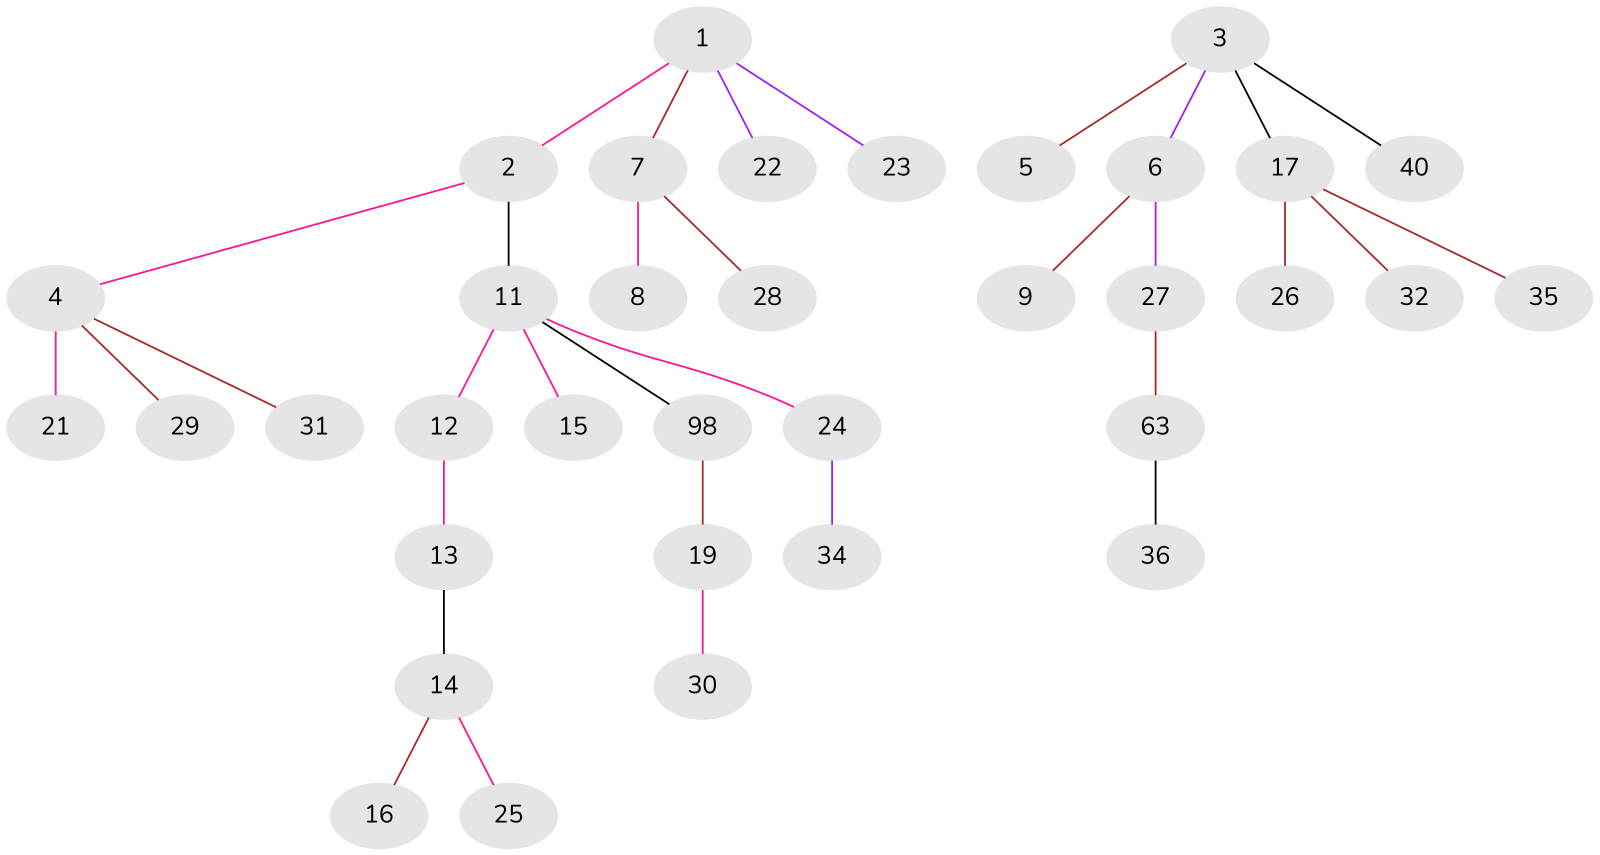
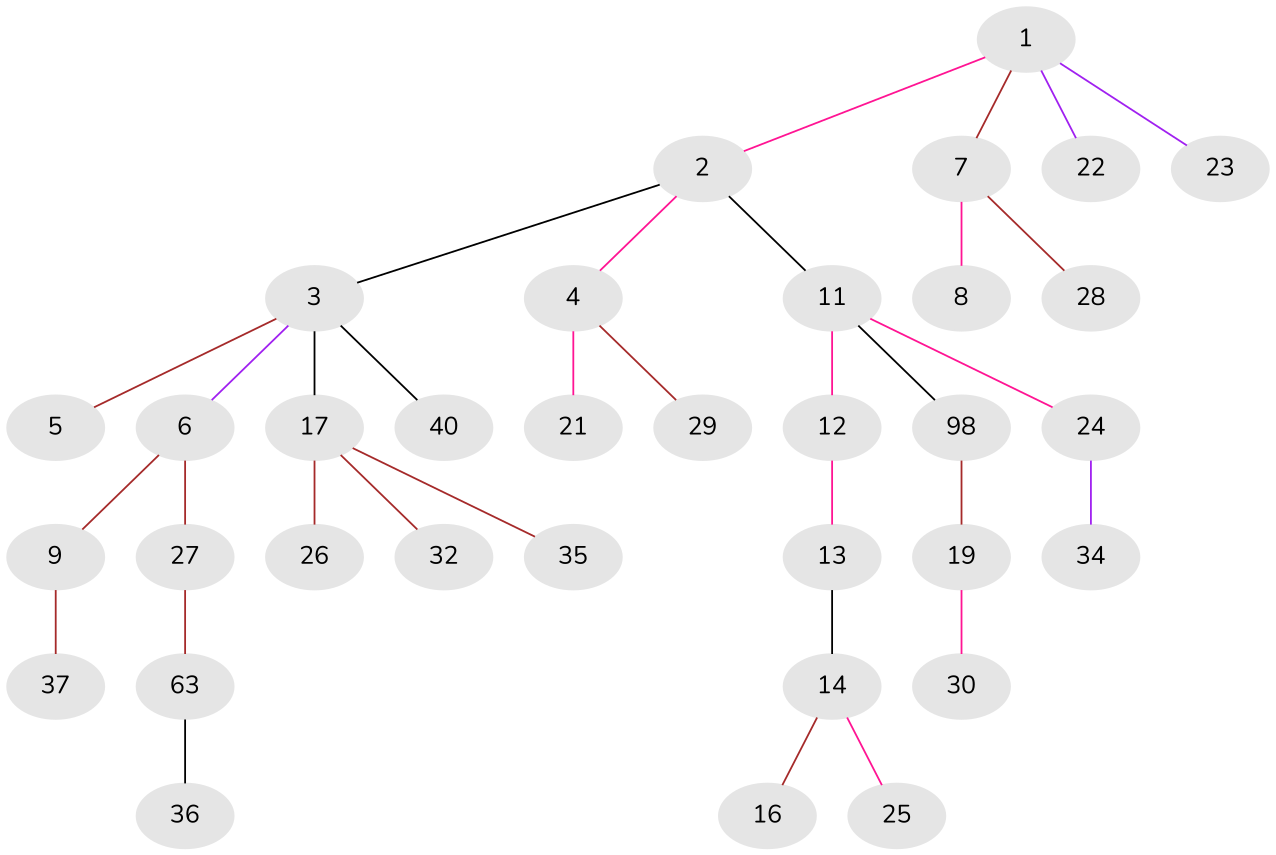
none -> (508, 234)
(1156, 234) -> (185, 493)
(315, 428) -> none
(573, 428) -> none
none -> (56, 687)
